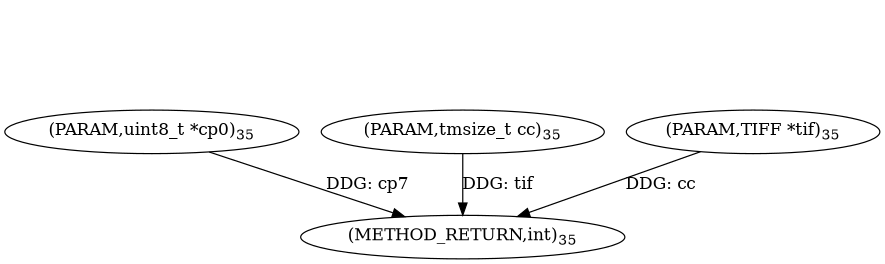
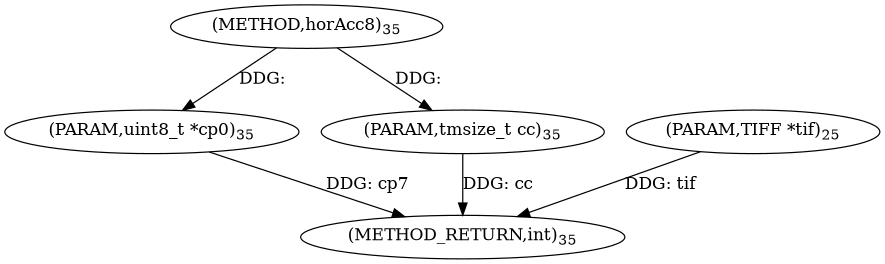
none -> (307, 27)
(831, 130) -> (831, 130)
(498, 184) -> (498, 184)
(661, 184) -> (661, 184)
